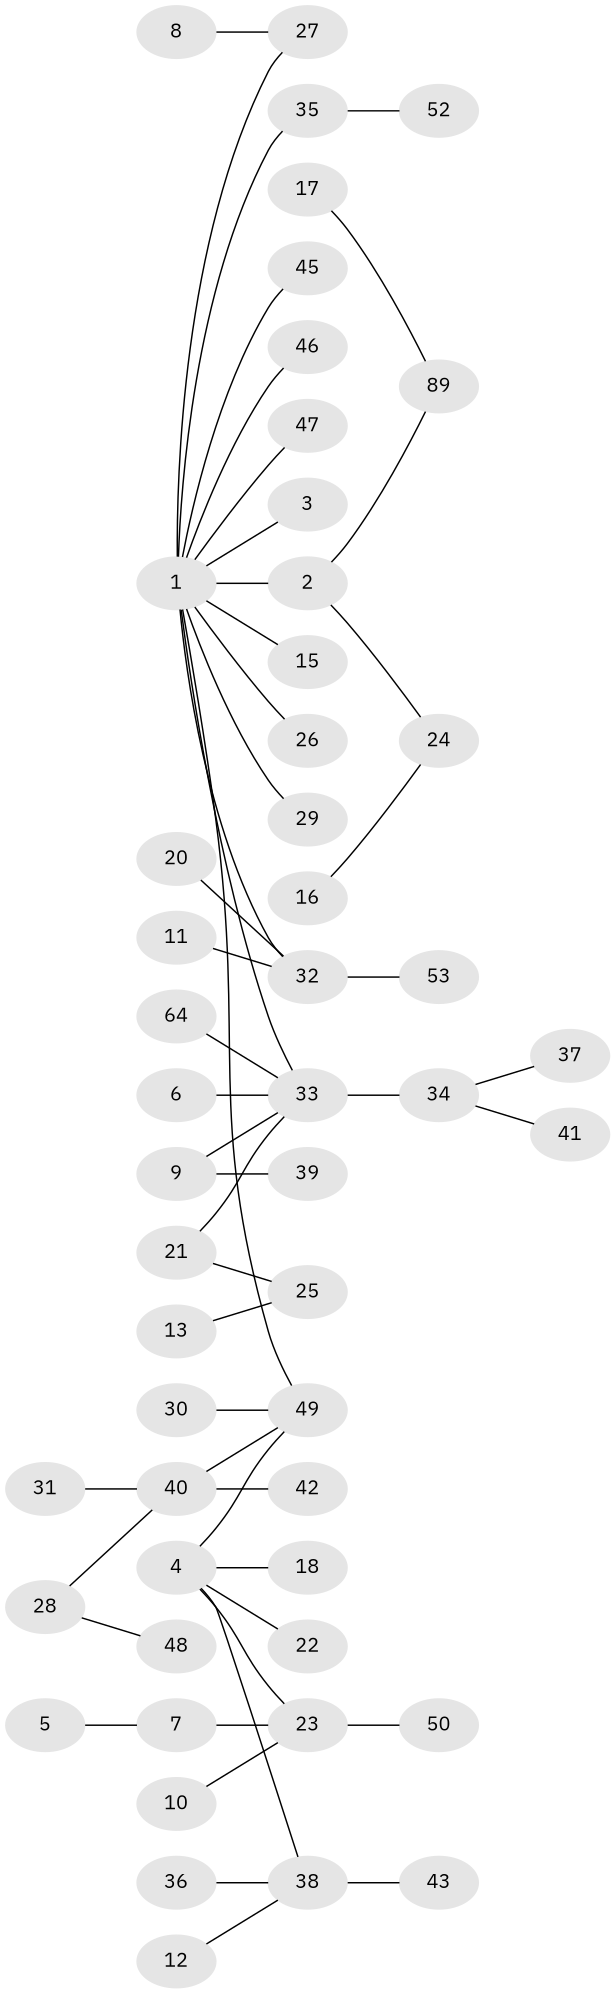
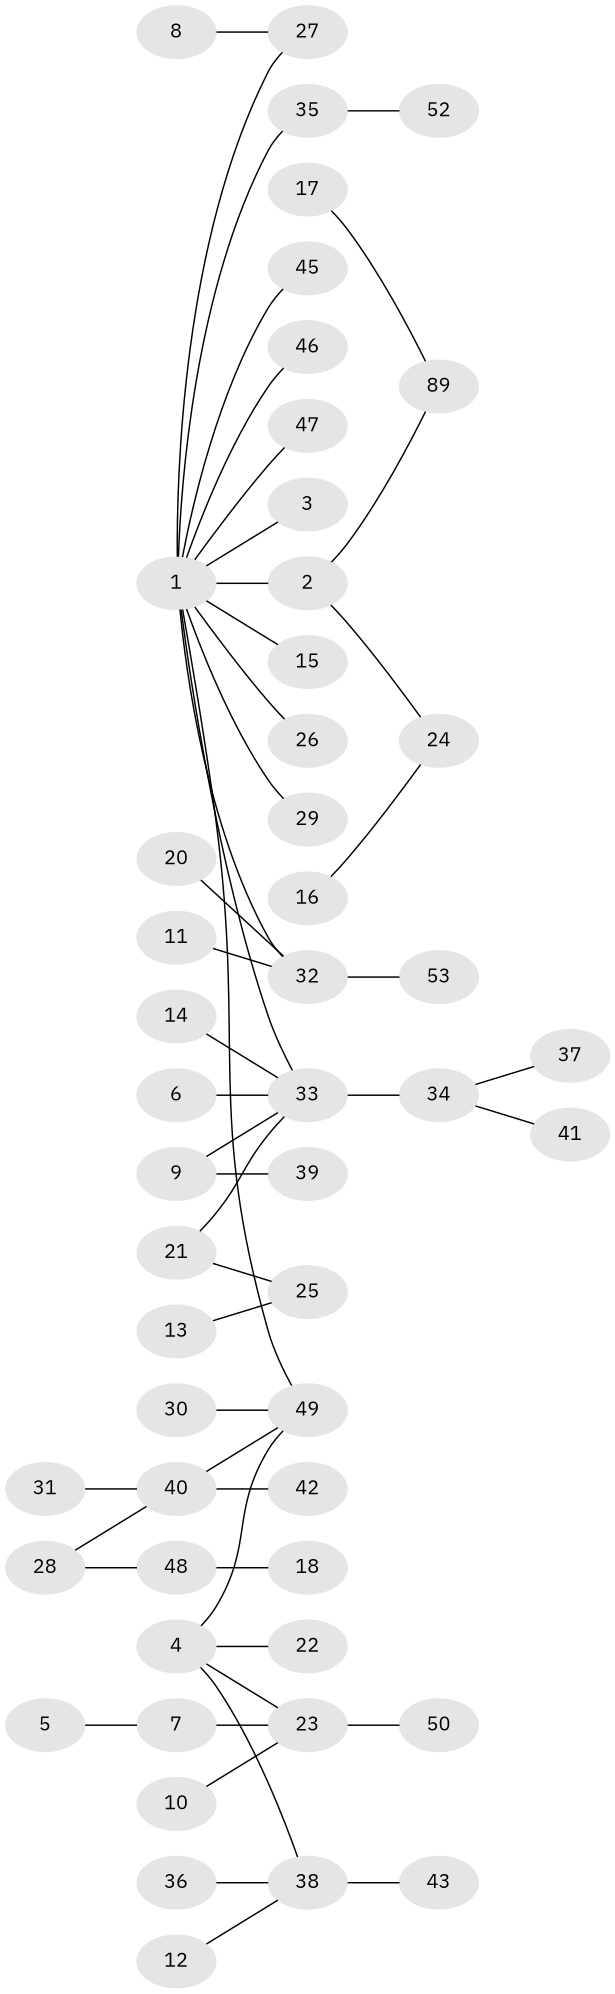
(176, 1016) -> (176, 1016)
(242, 1568) -> (244, 1568)
